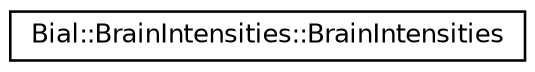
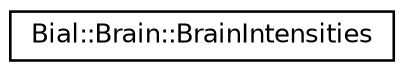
(268, 36) -> (202, 36)
